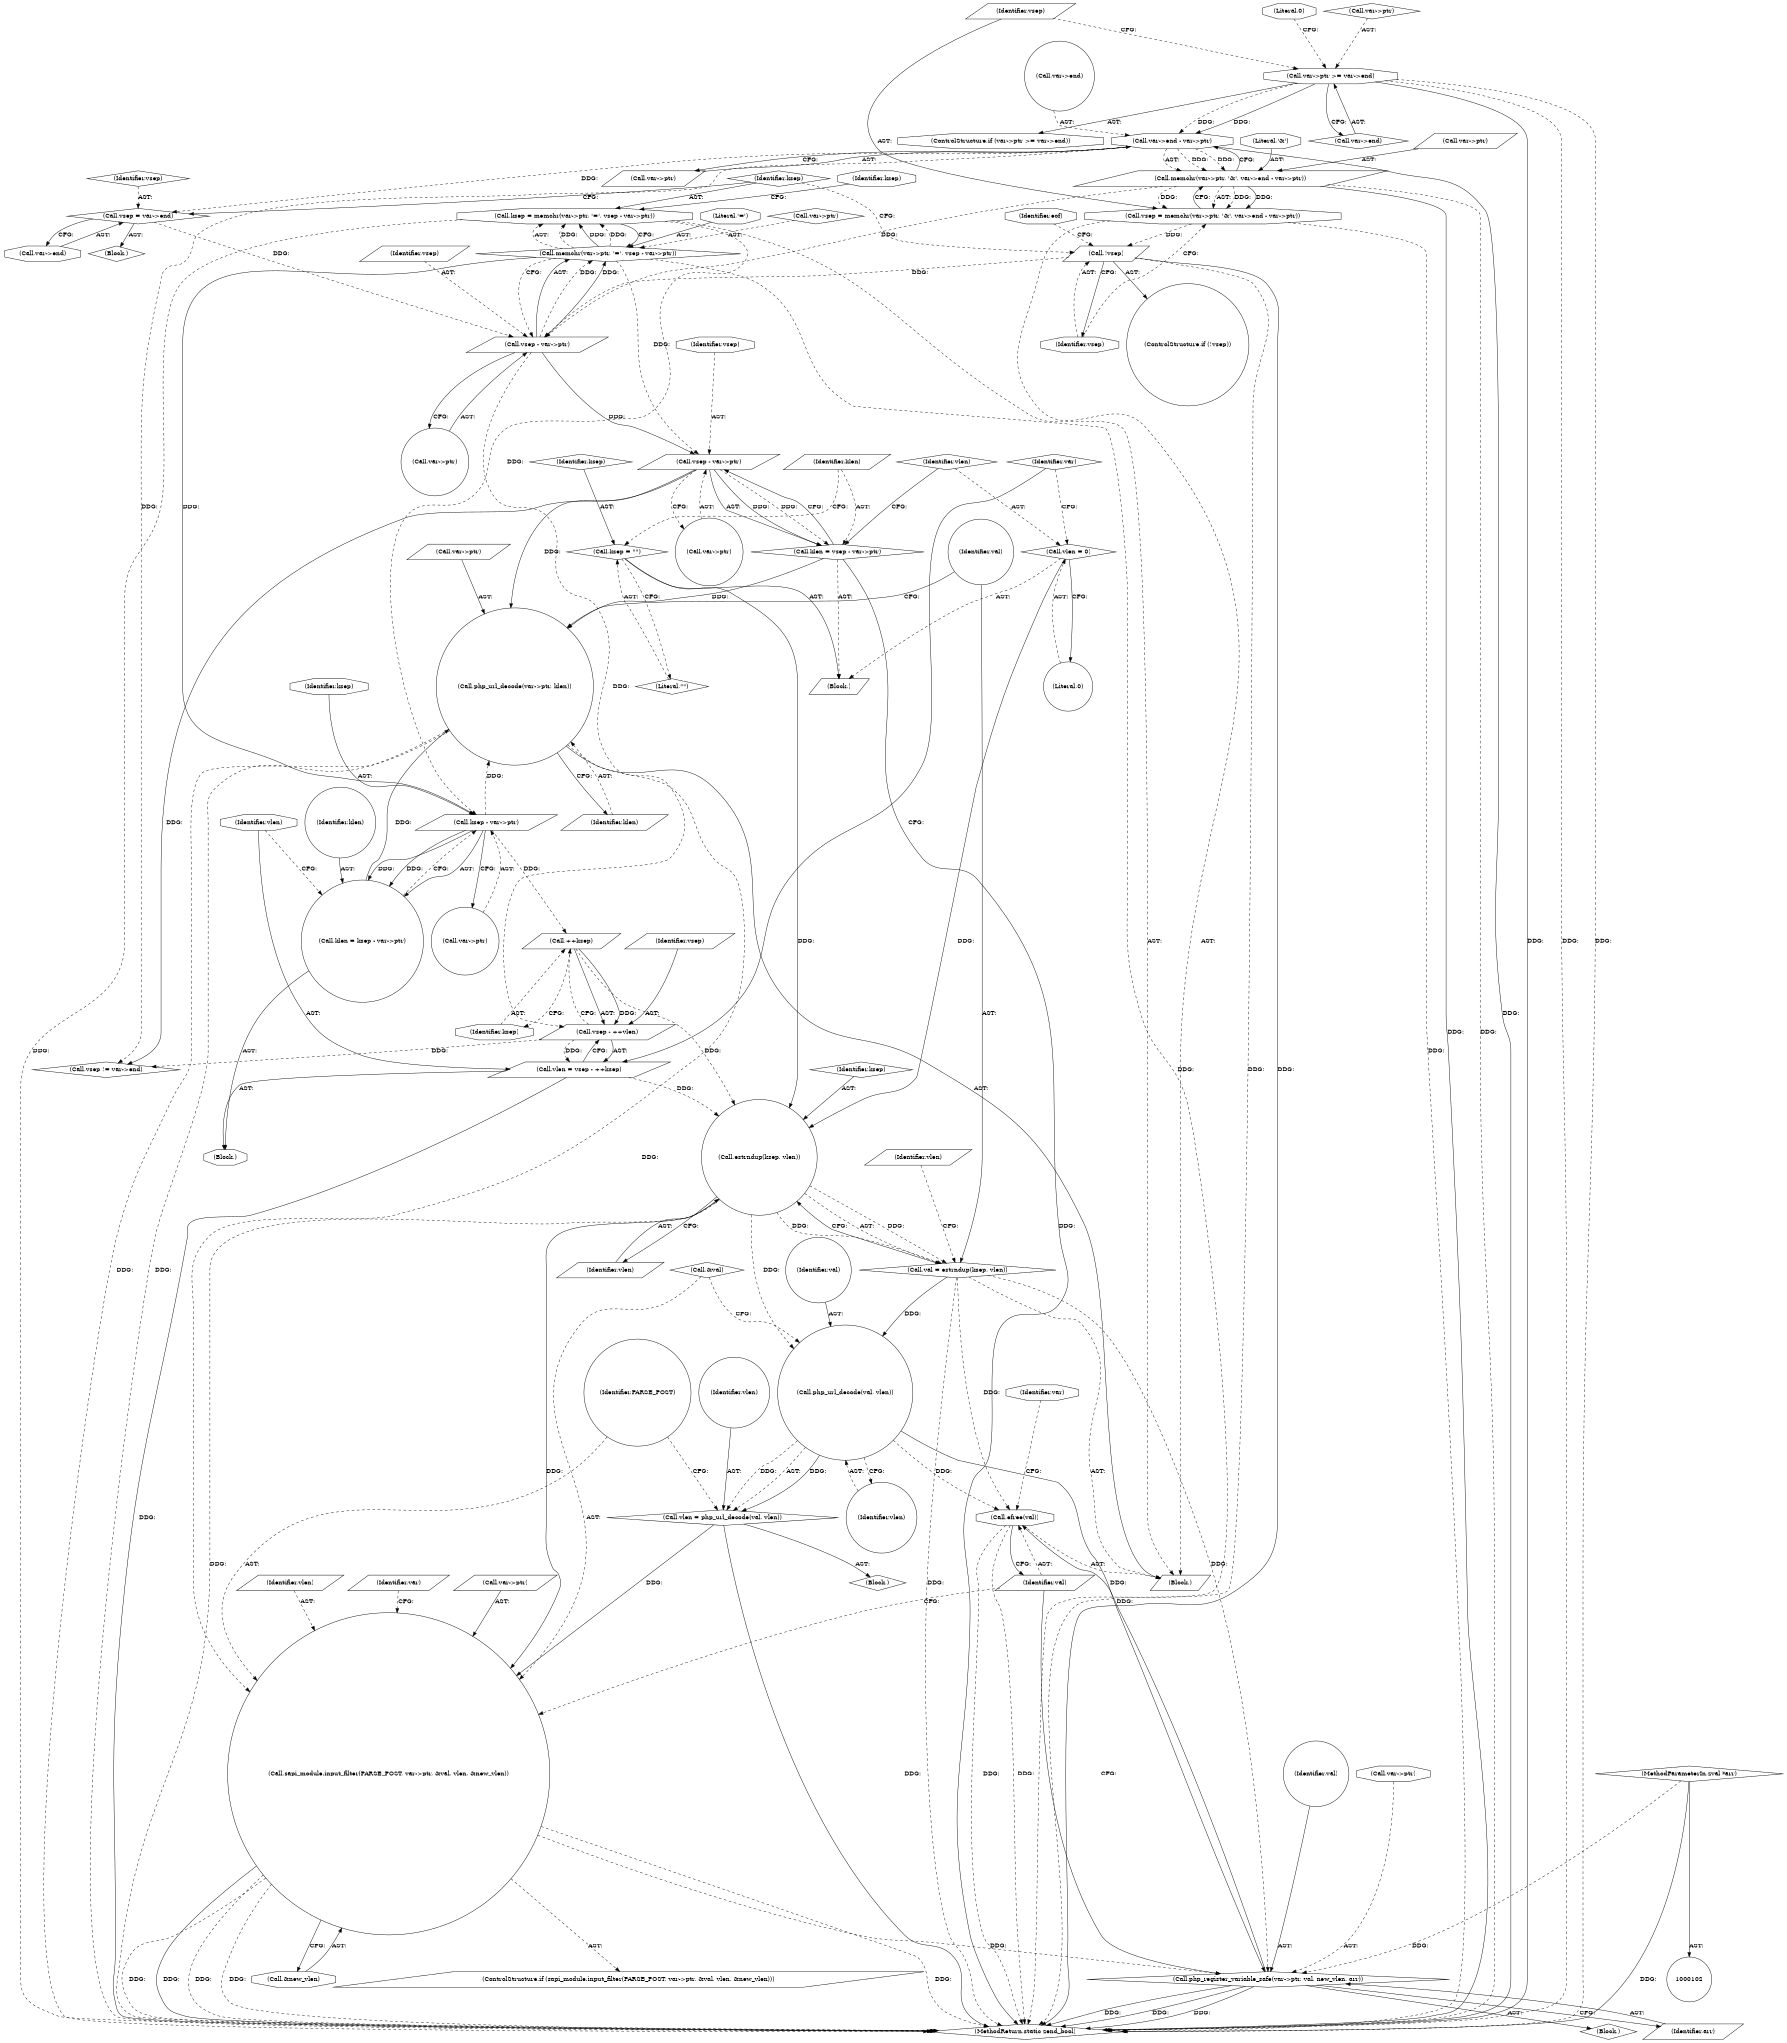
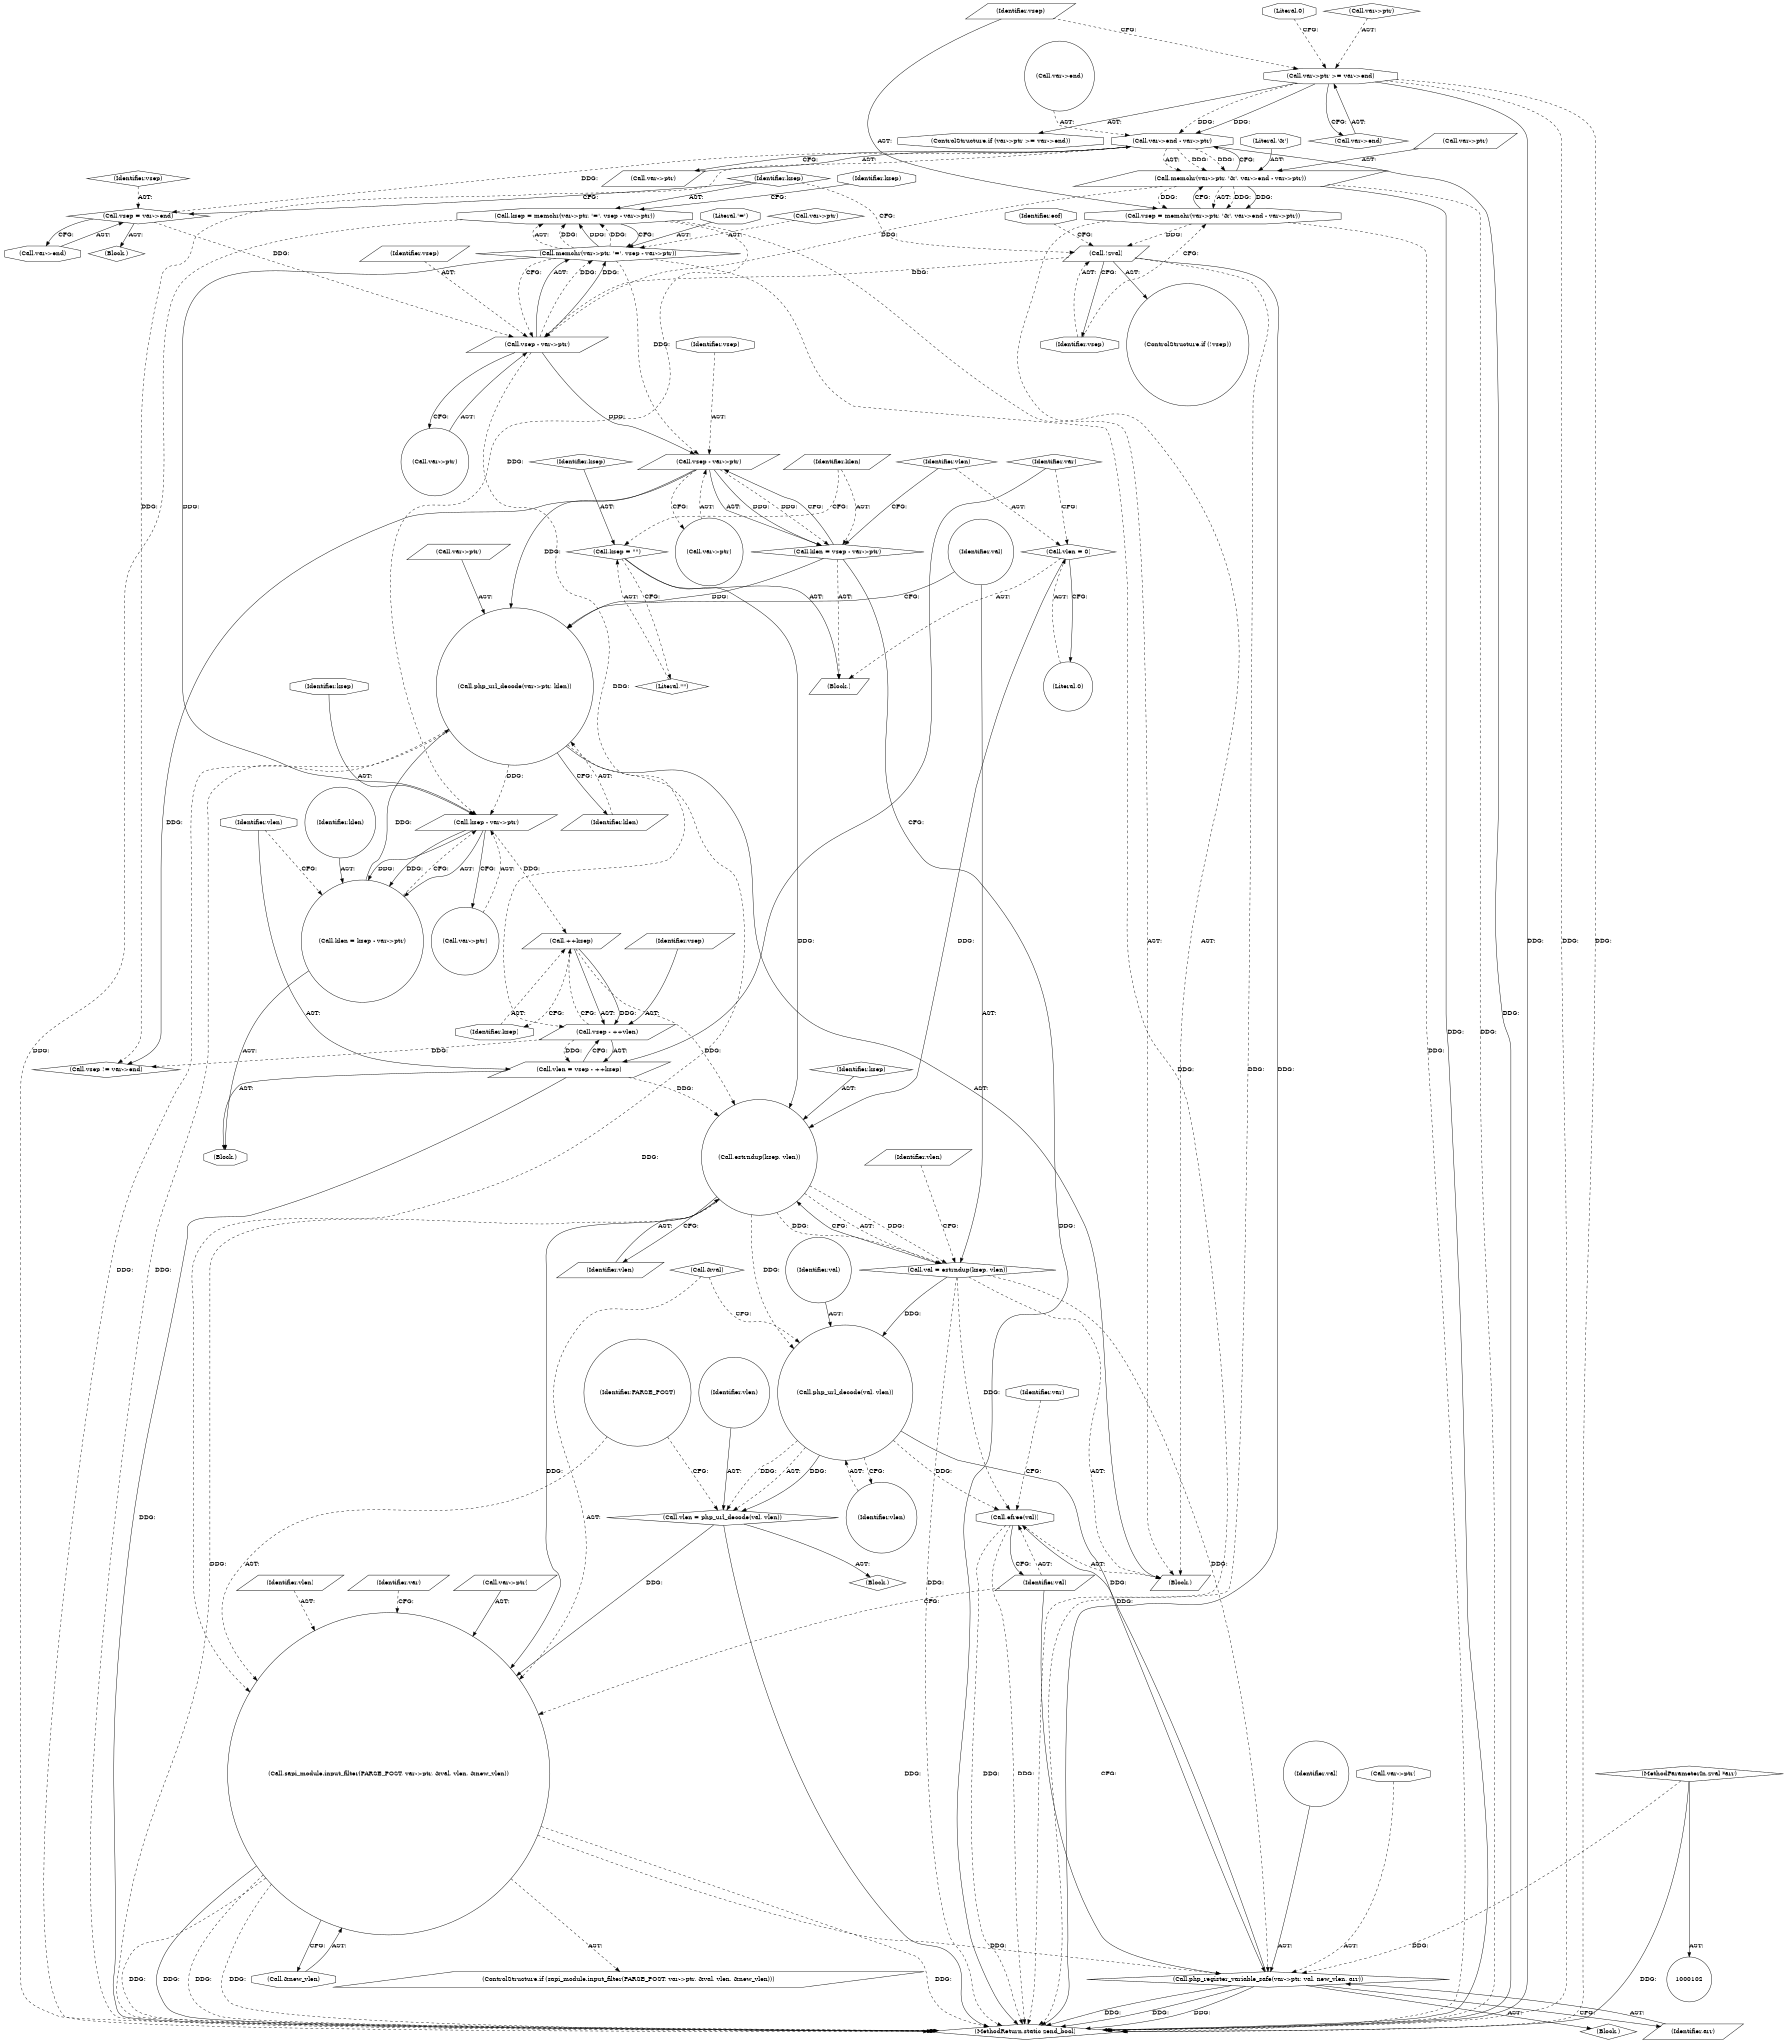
(1106, 254) -> (1106, 254)
(485, 790) -> (502, 789)
